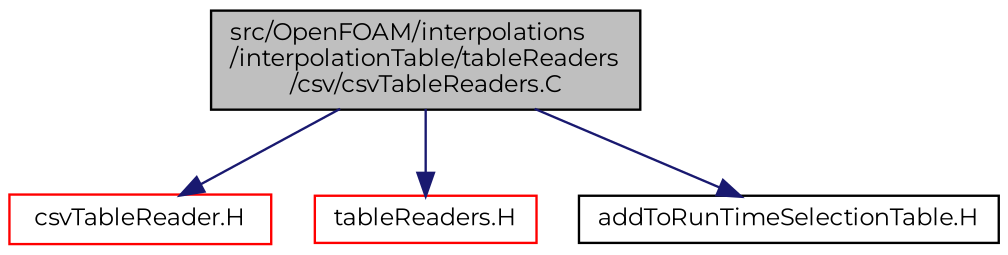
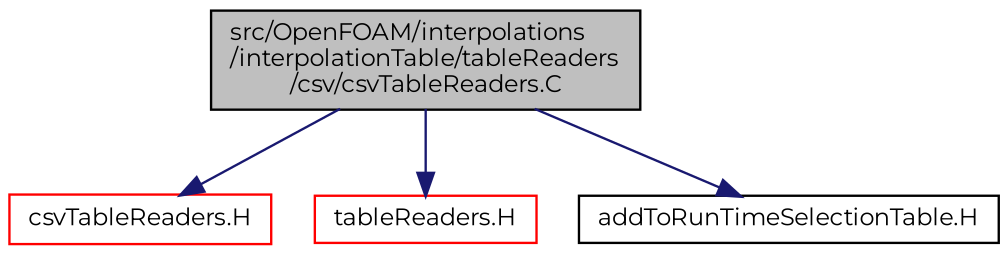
(140, 219) -> (140, 219)
